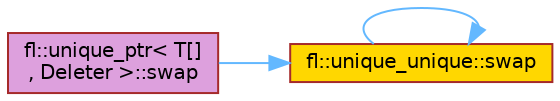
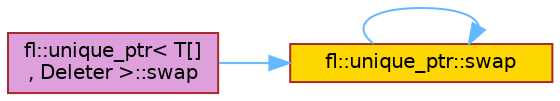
(421, 63) -> (421, 63)
